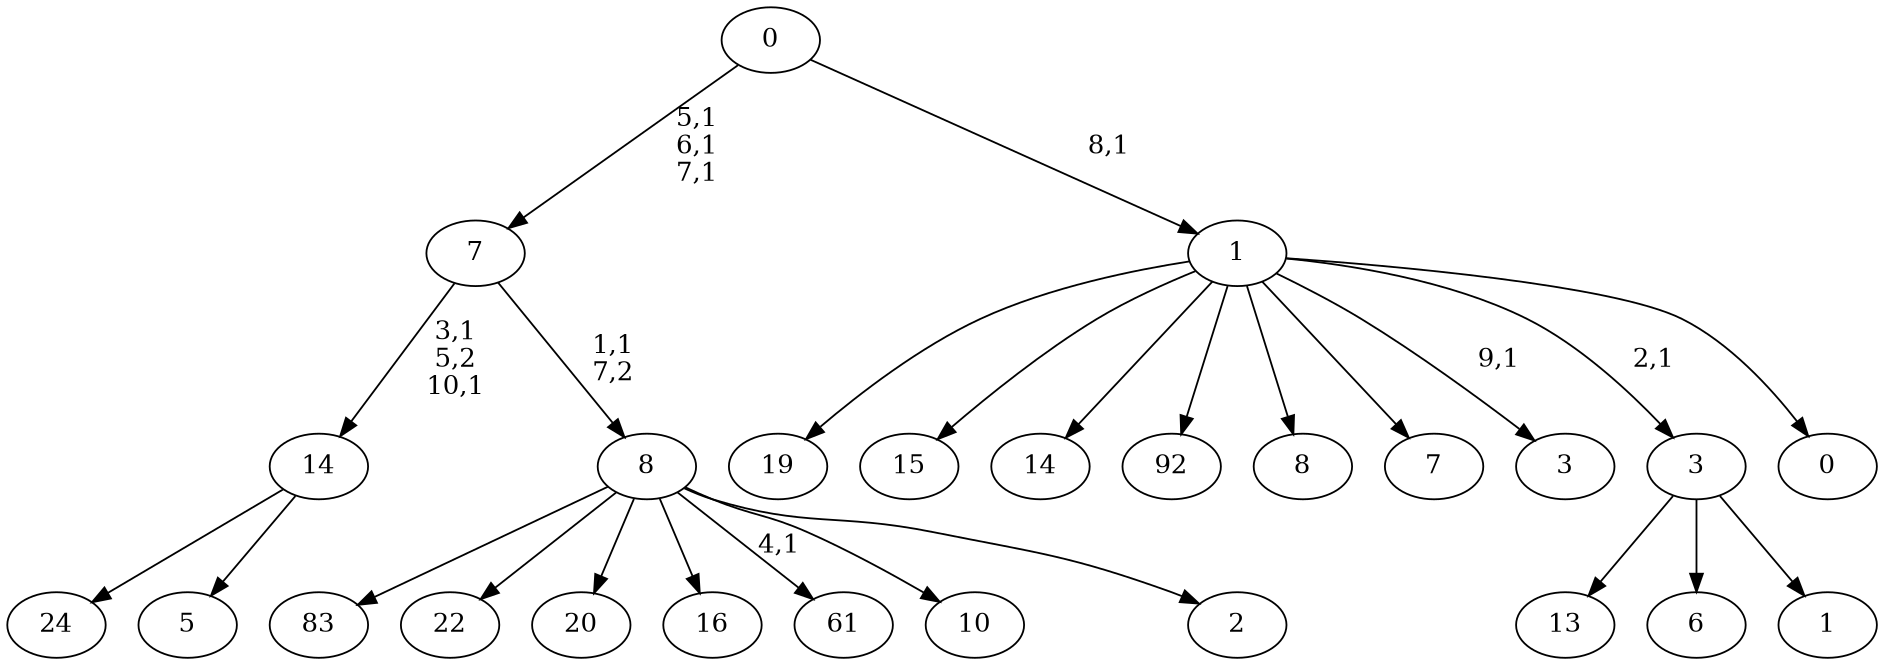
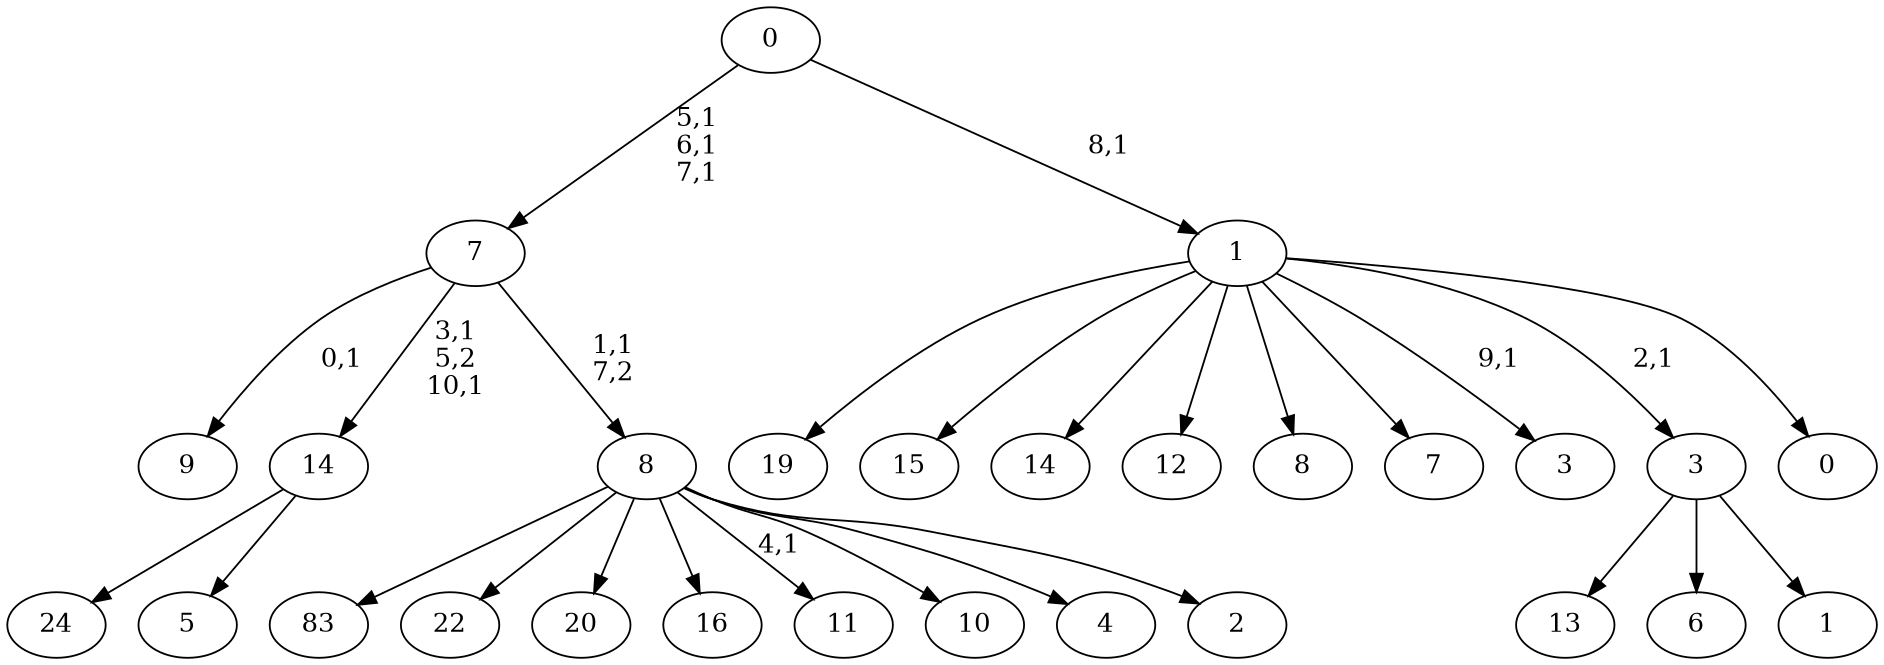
none -> (188, 466)
(1172, 466) -> (1172, 466)
(844, 625) -> (844, 625)
none -> (1106, 625)
